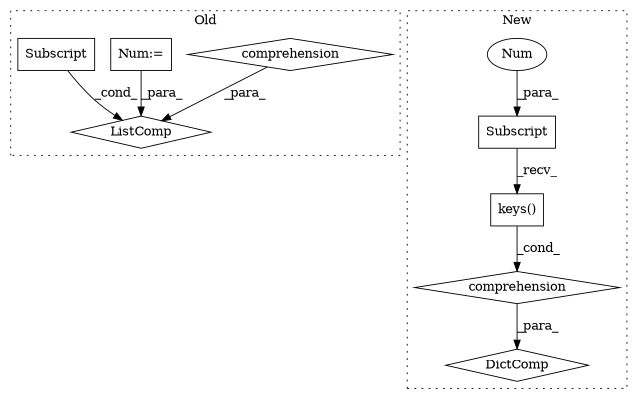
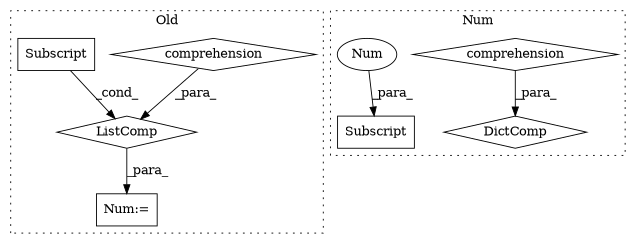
(517, 21) -> (478, 21)
(141, 89) -> (127, 167)
(517, 210) -> none
